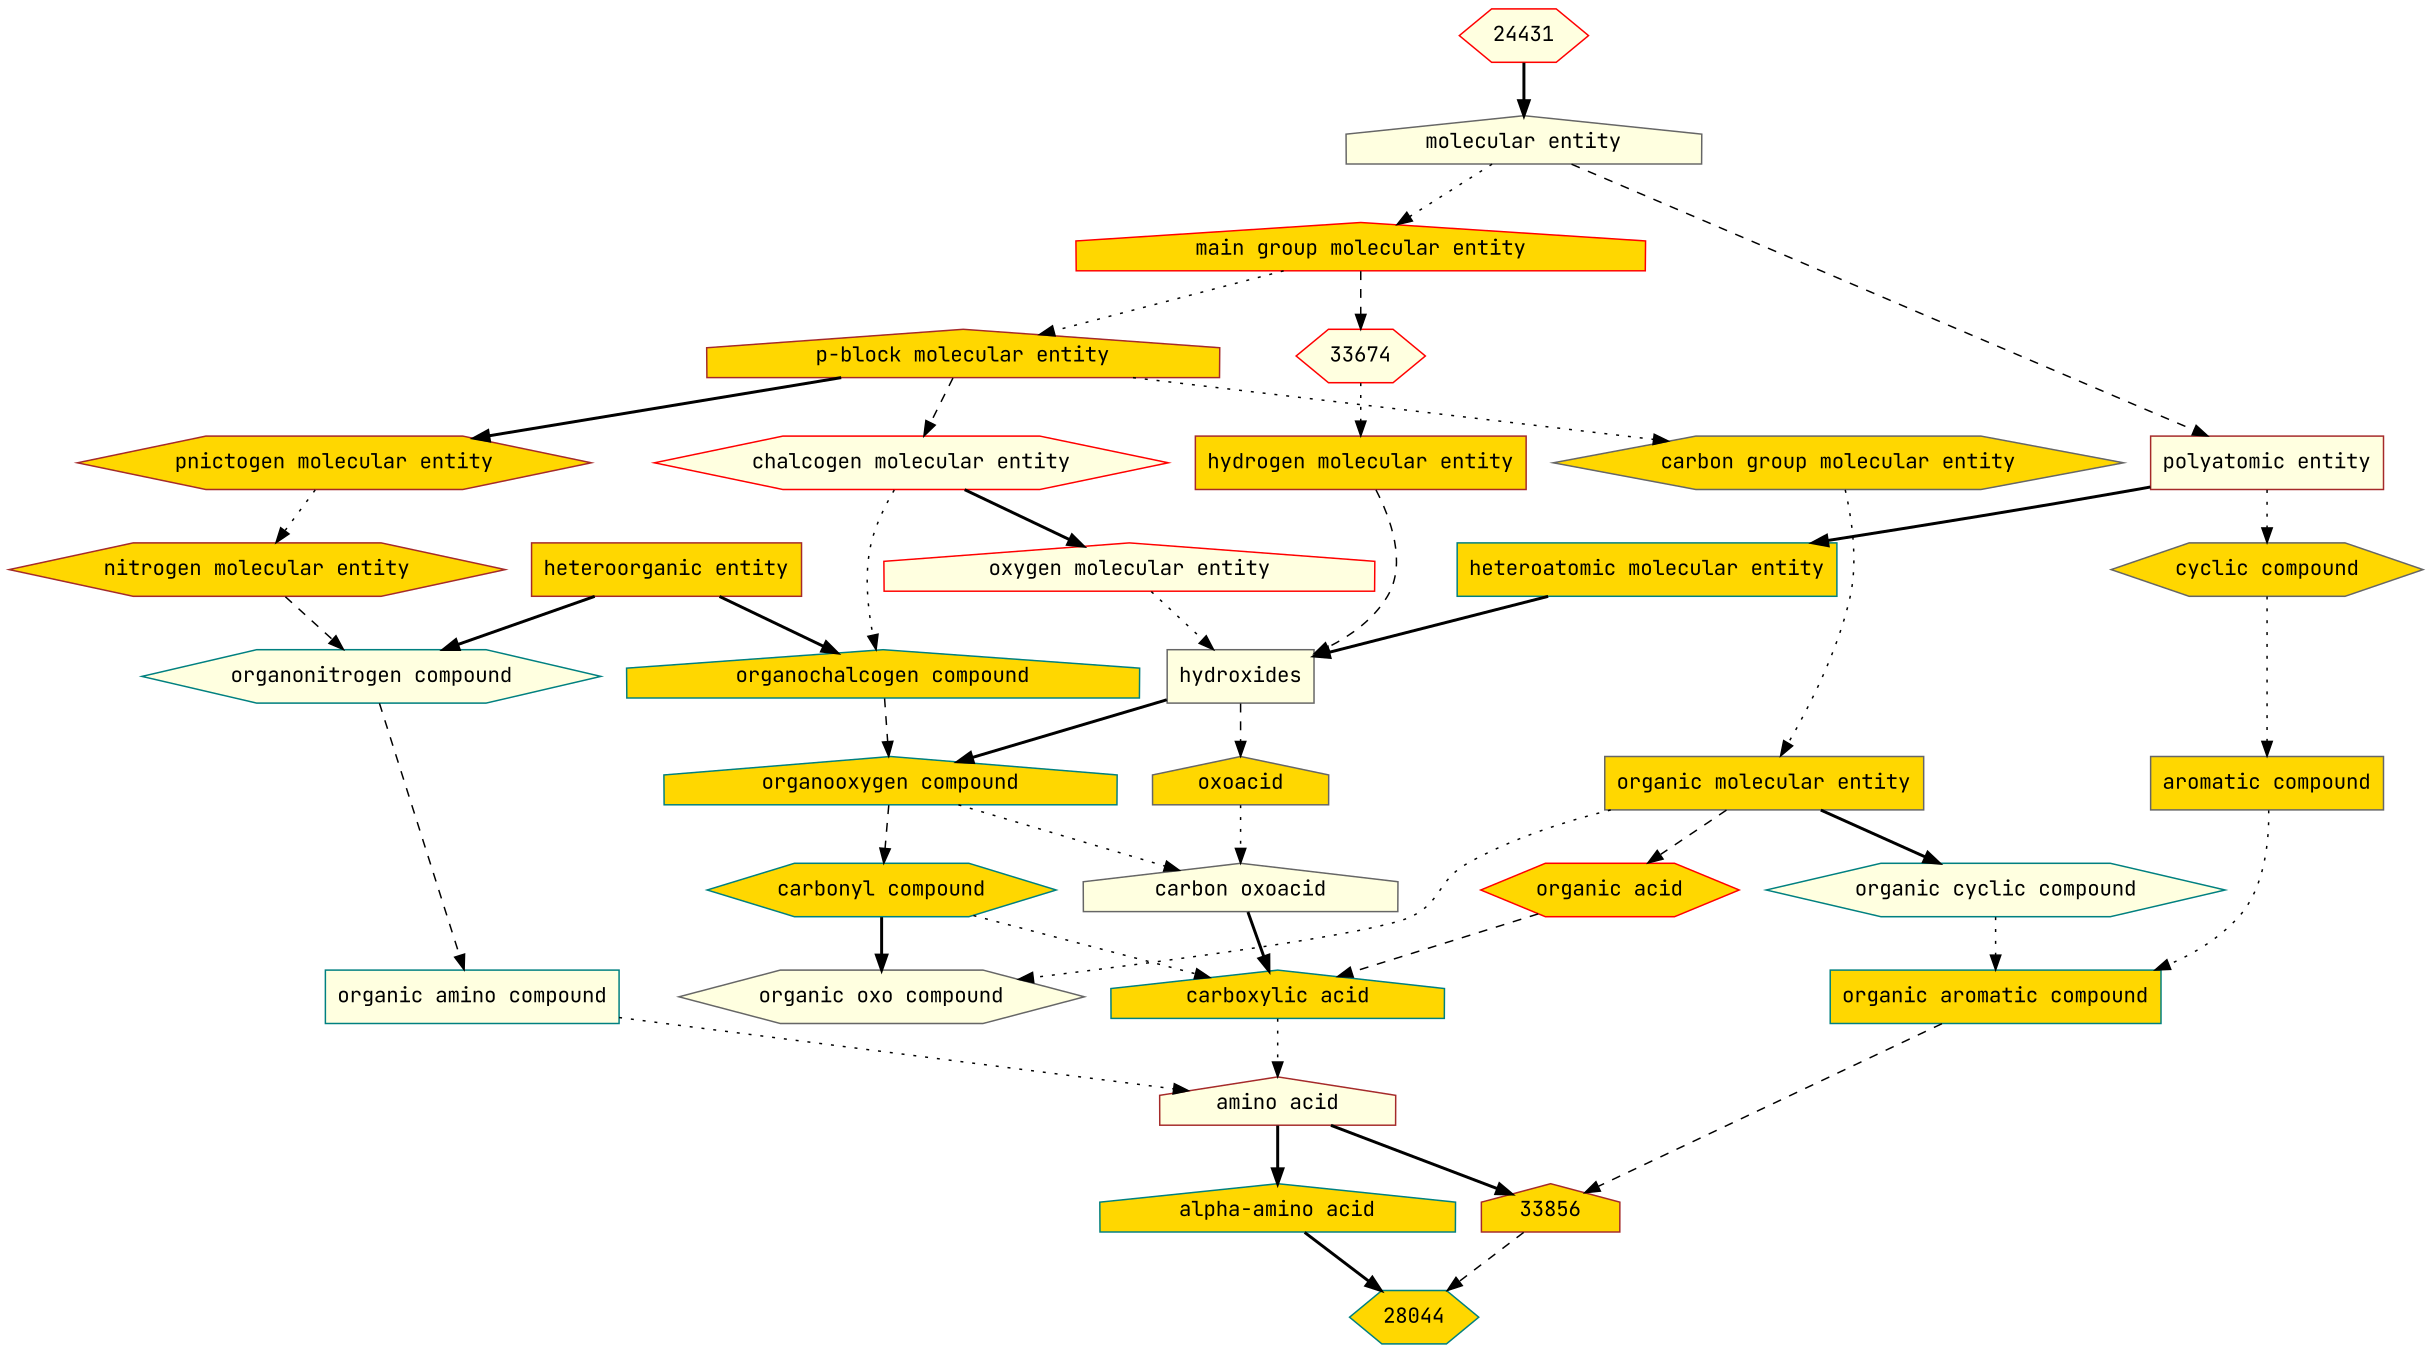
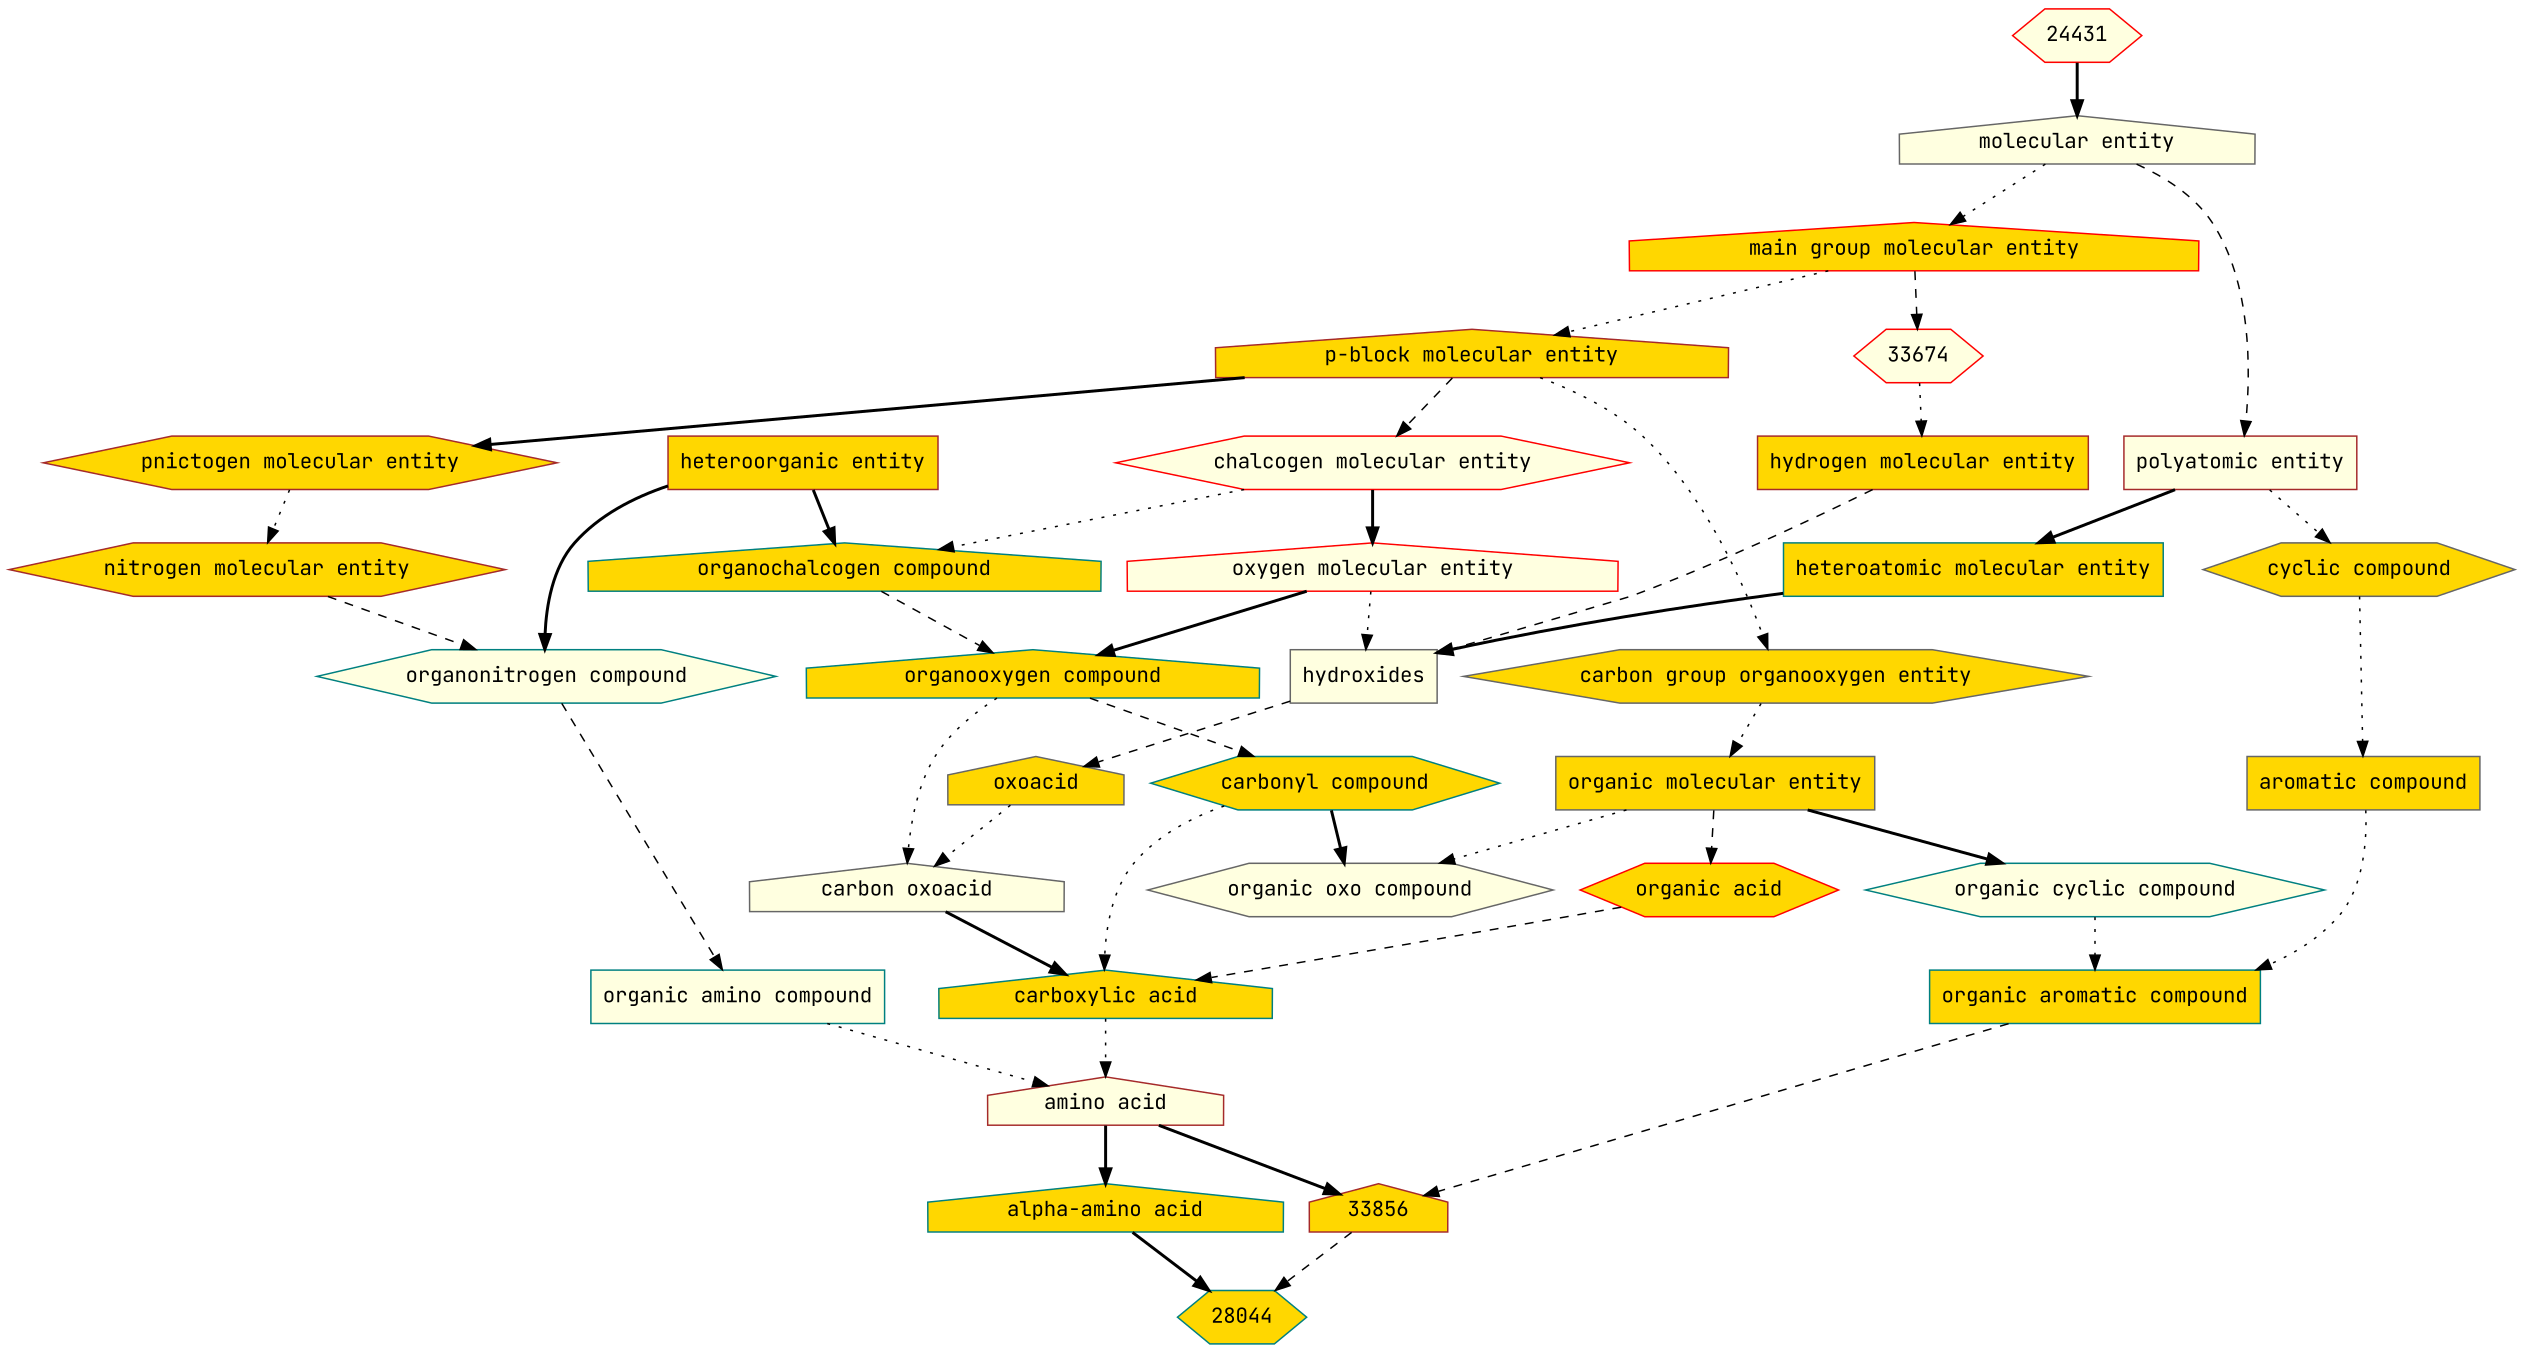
(1838, 463) -> (1776, 676)
(1070, 729) -> (1210, 621)
